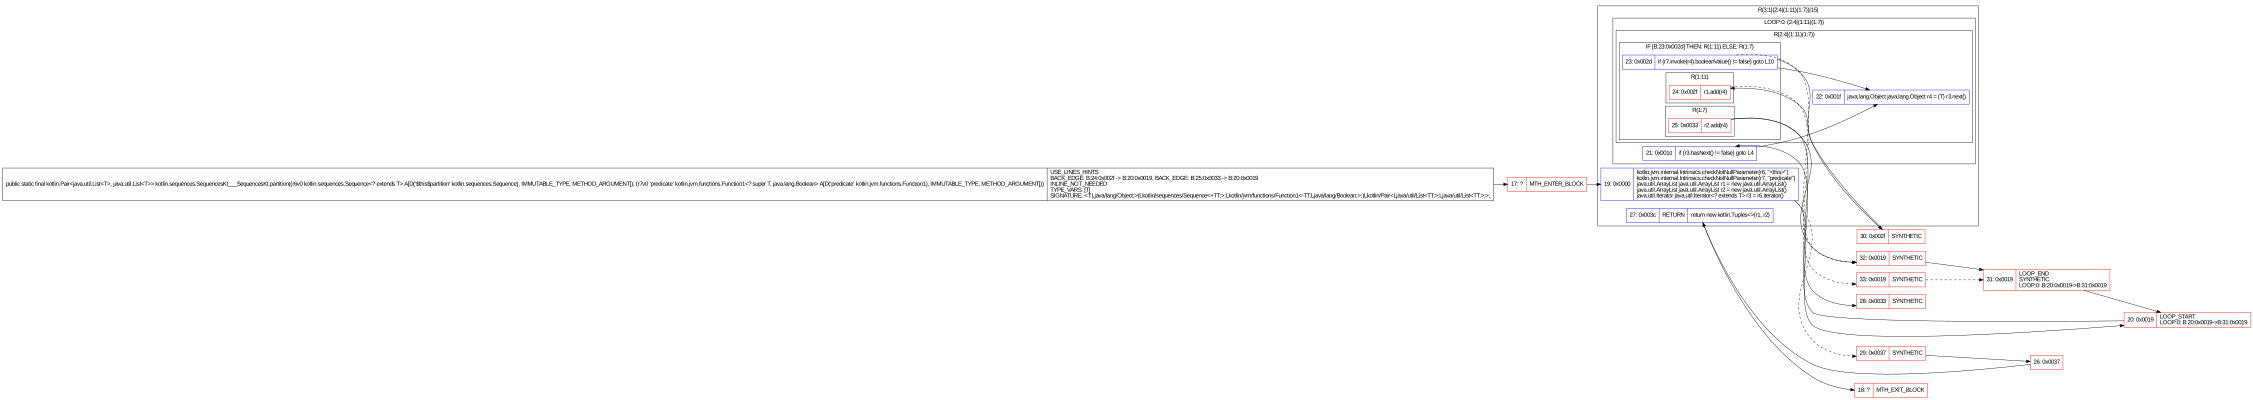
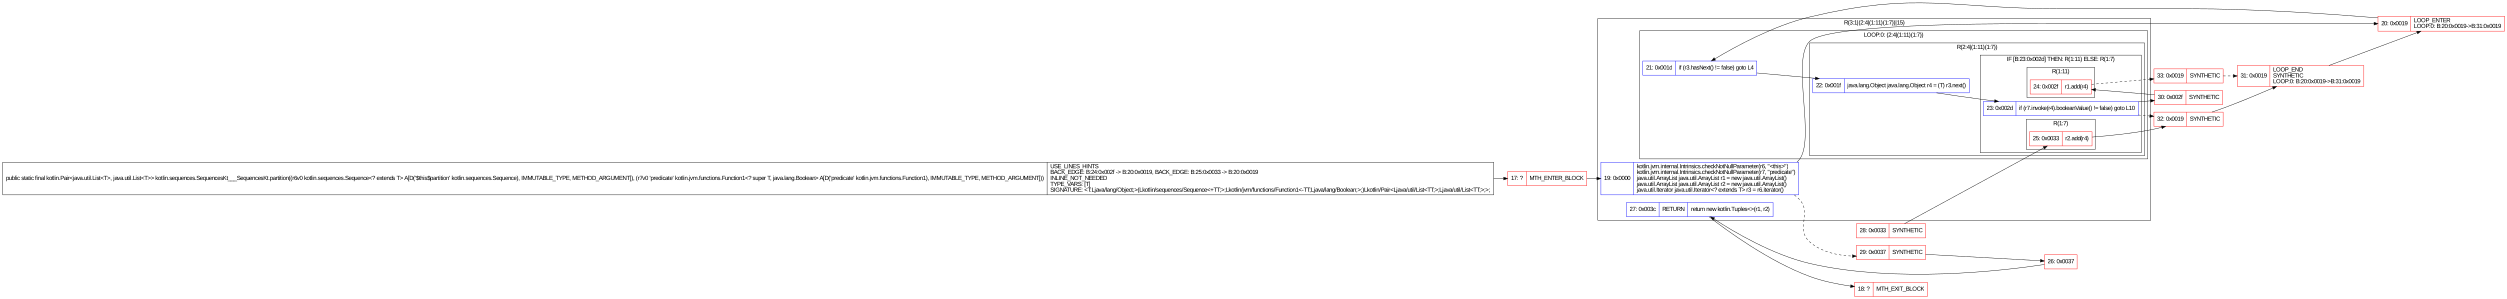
(1822, 76) -> (1966, 97)
(1807, 198) -> (1974, 186)
(2178, 317) -> (2432, 21)
